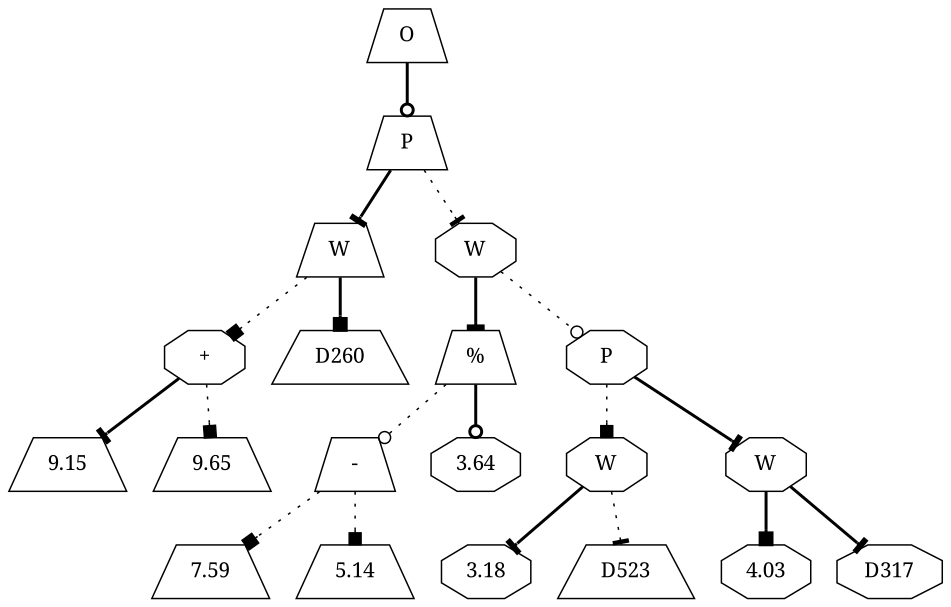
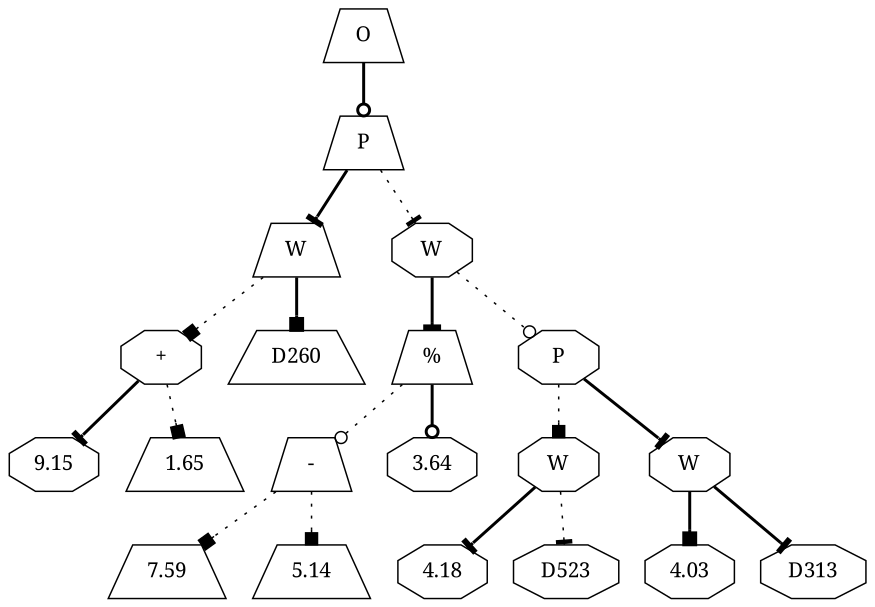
(68, 465) -> (54, 465)
(212, 465) -> (185, 465)
(486, 572) -> (443, 572)
(626, 572) -> (566, 572)
(890, 572) -> (813, 572)
